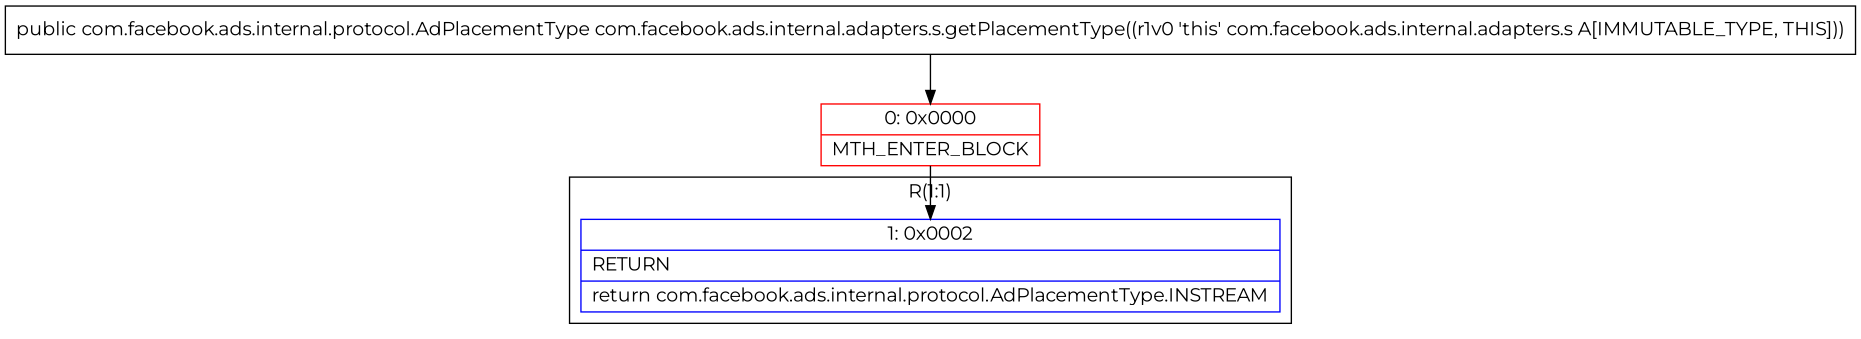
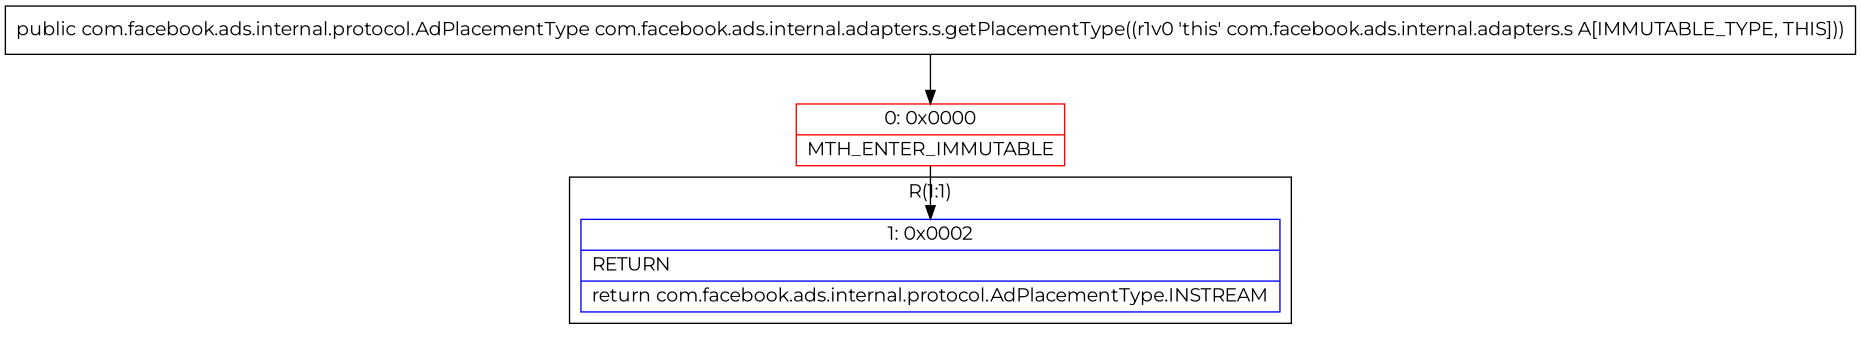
(930, 150) -> (930, 150)
